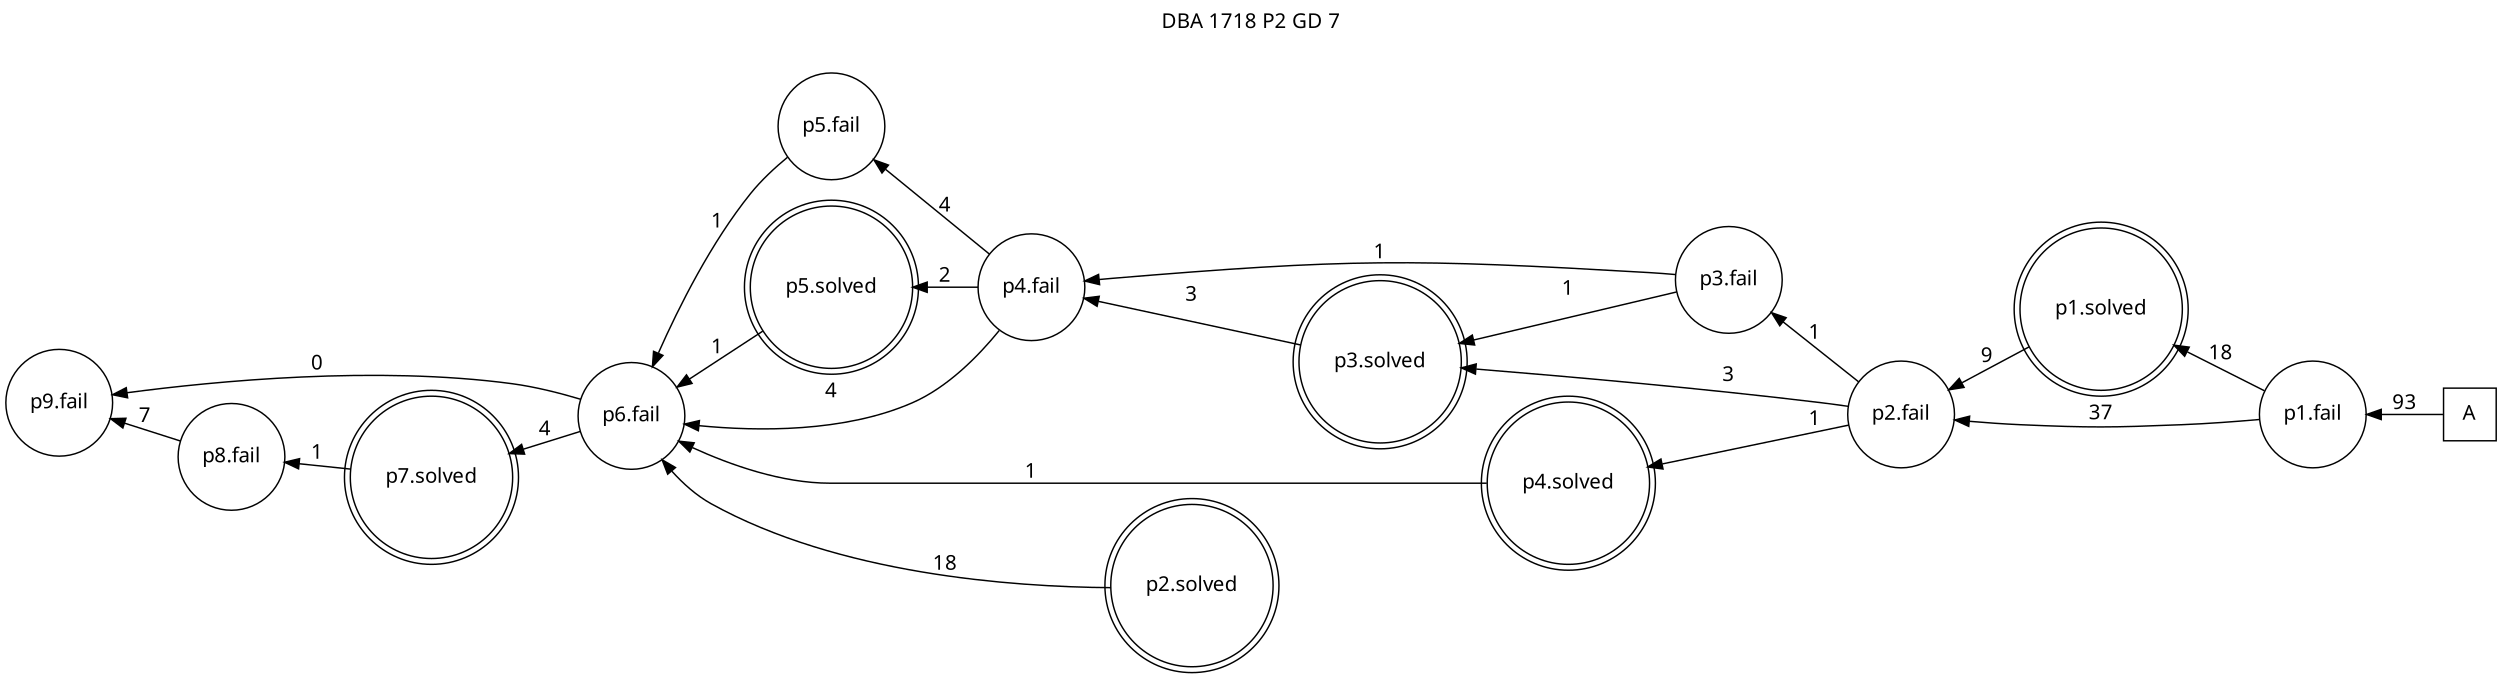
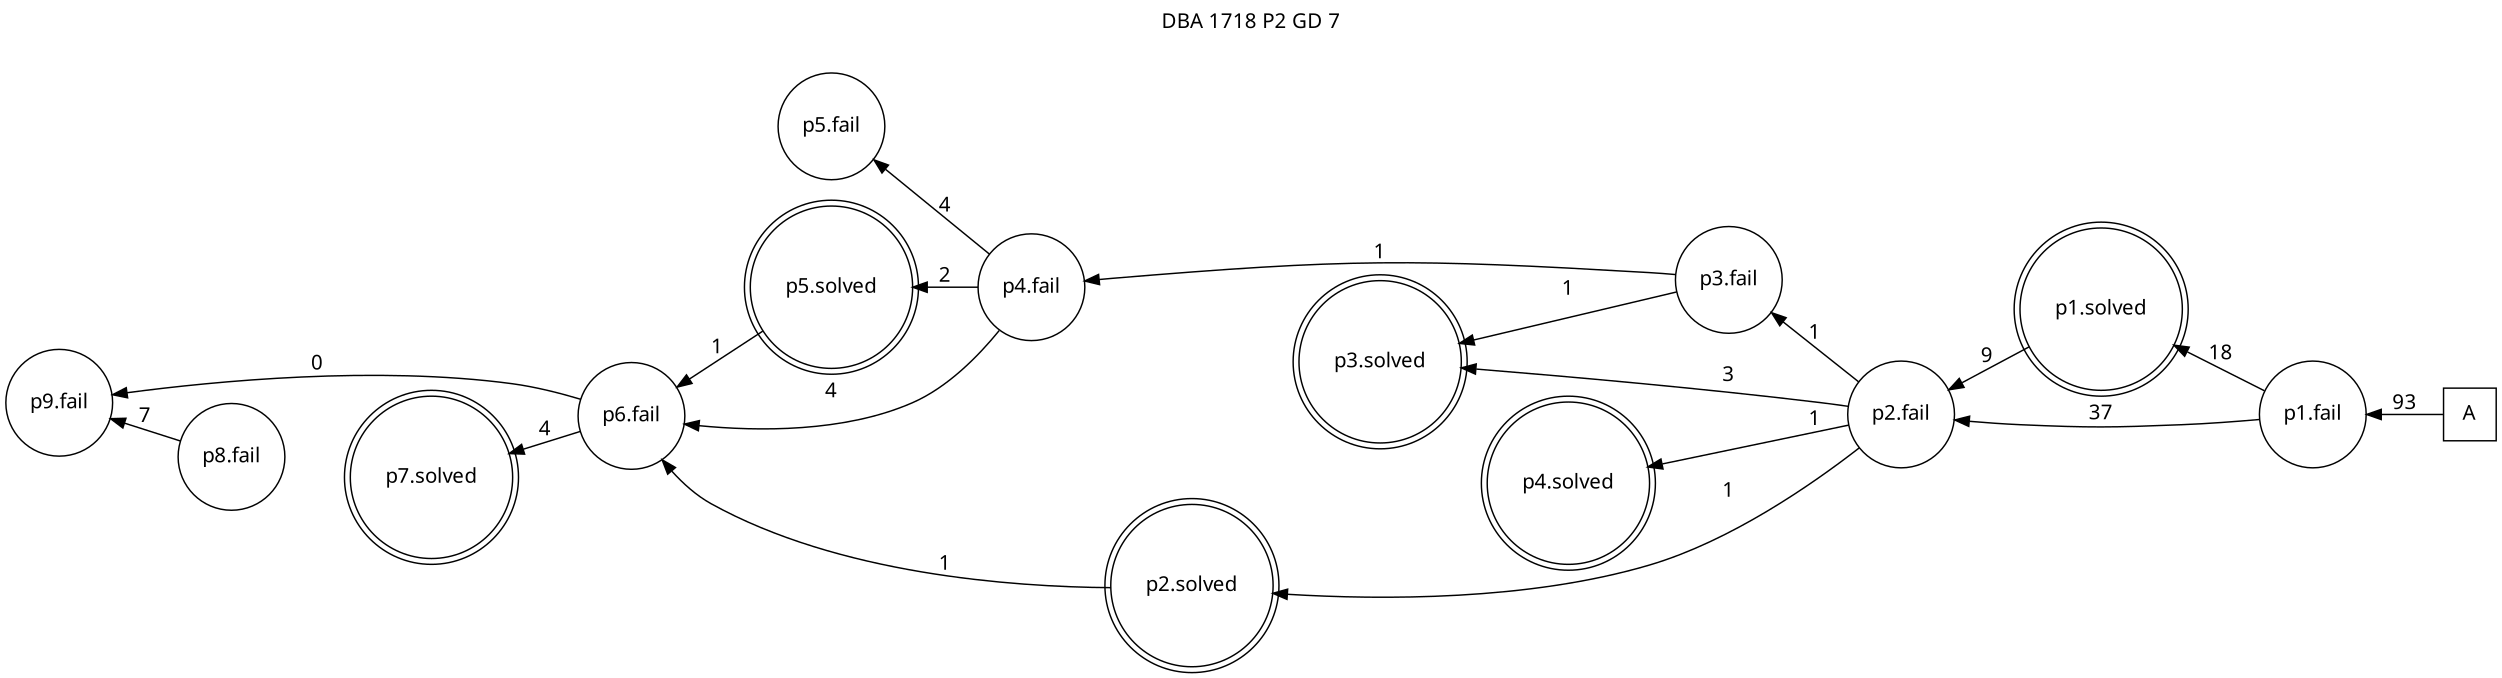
(713, 248) -> none
(1199, 323) -> none
(325, 466) -> none
(1087, 483) -> none
(945, 564) -> (945, 564)
none -> (1590, 579)
